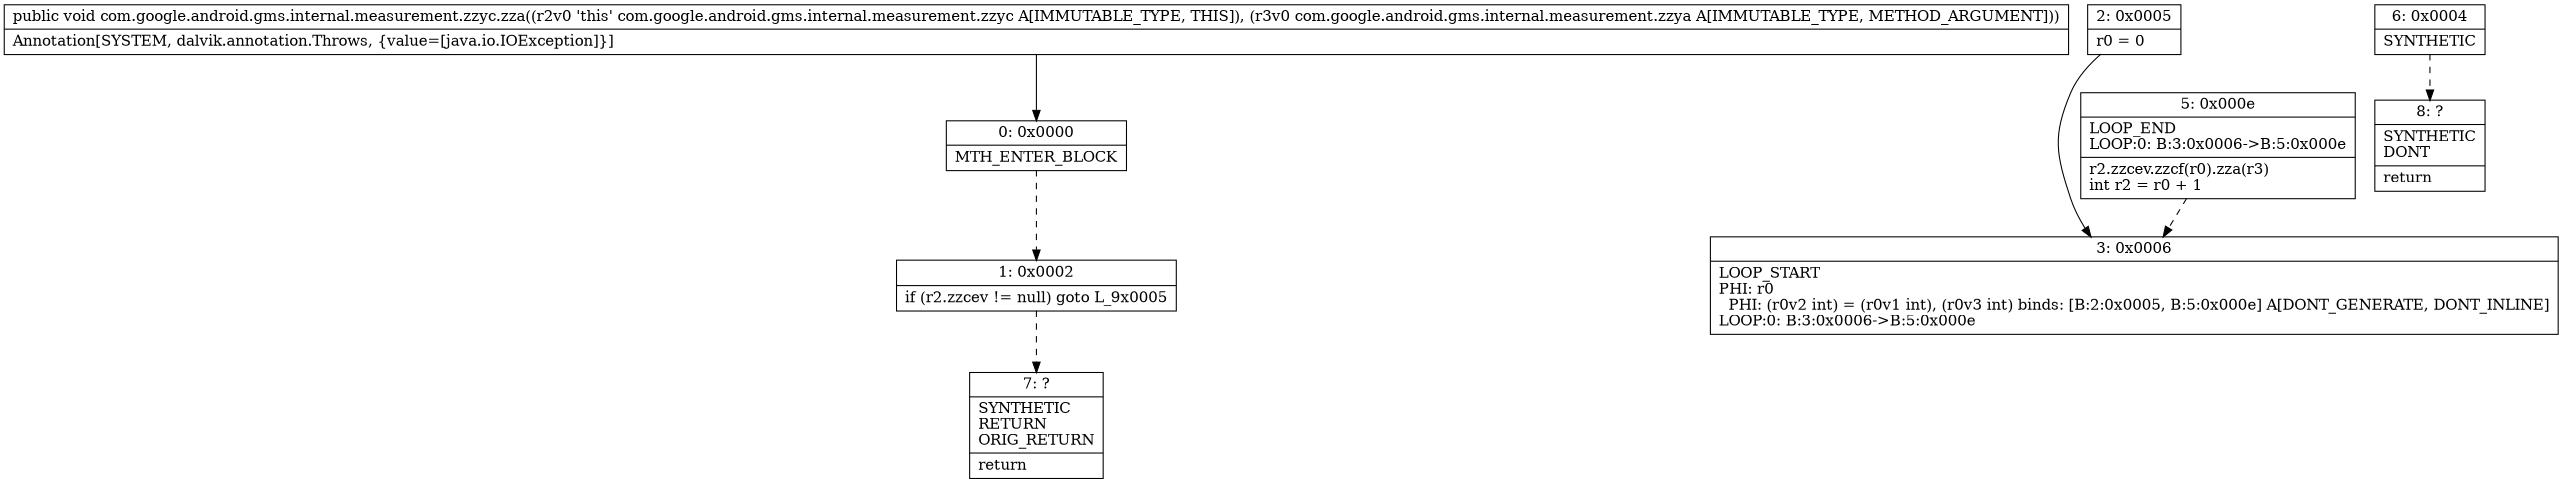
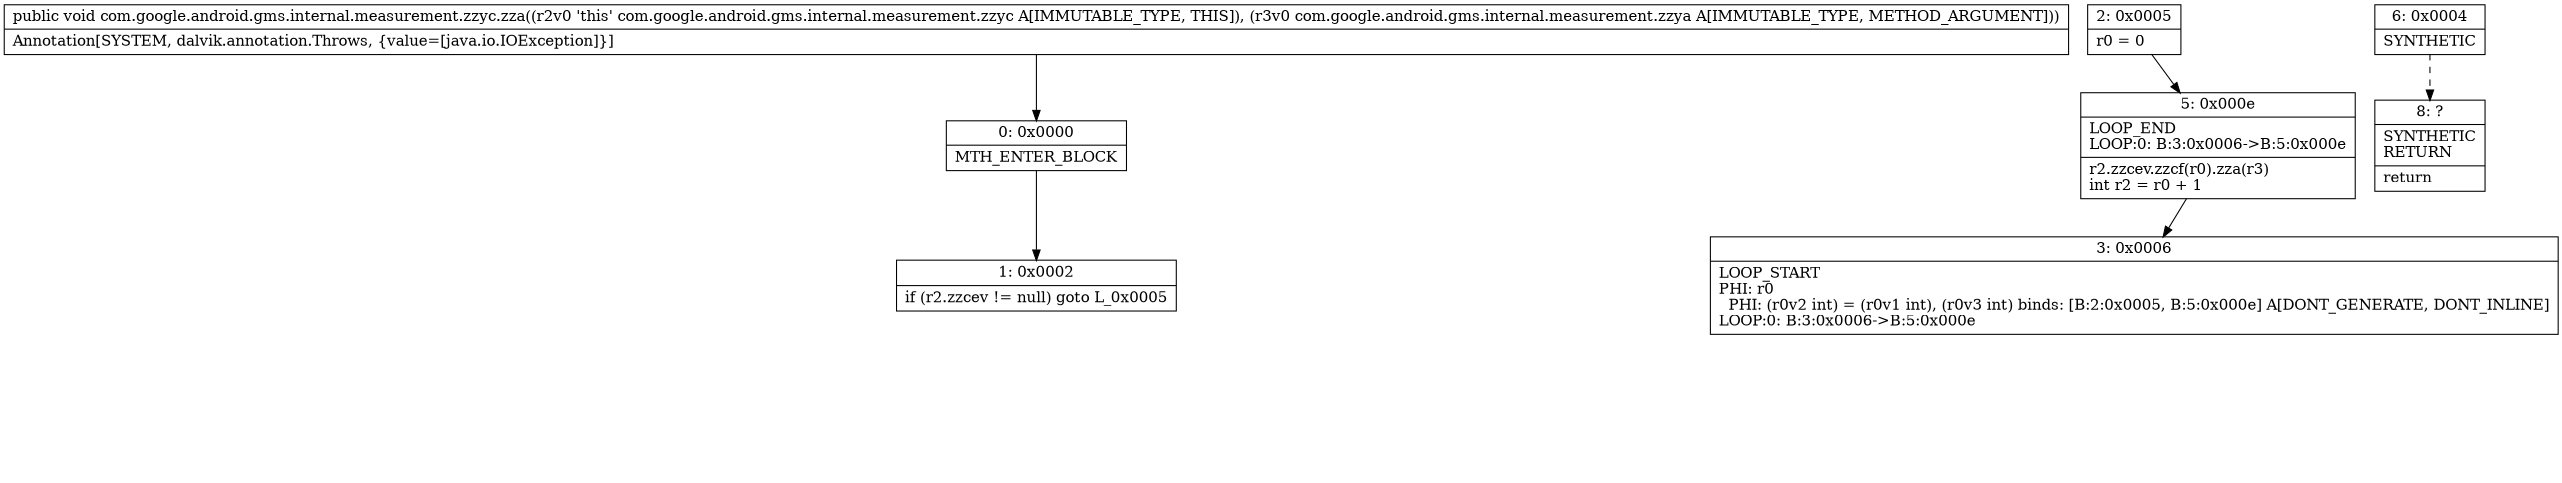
(2059, 137) -> (2163, 69)
(2407, 153) -> (2418, 153)
(1036, 210) -> (1036, 210)
(2178, 213) -> (2178, 213)
(1036, 298) -> (1036, 298)
(1036, 425) -> none
